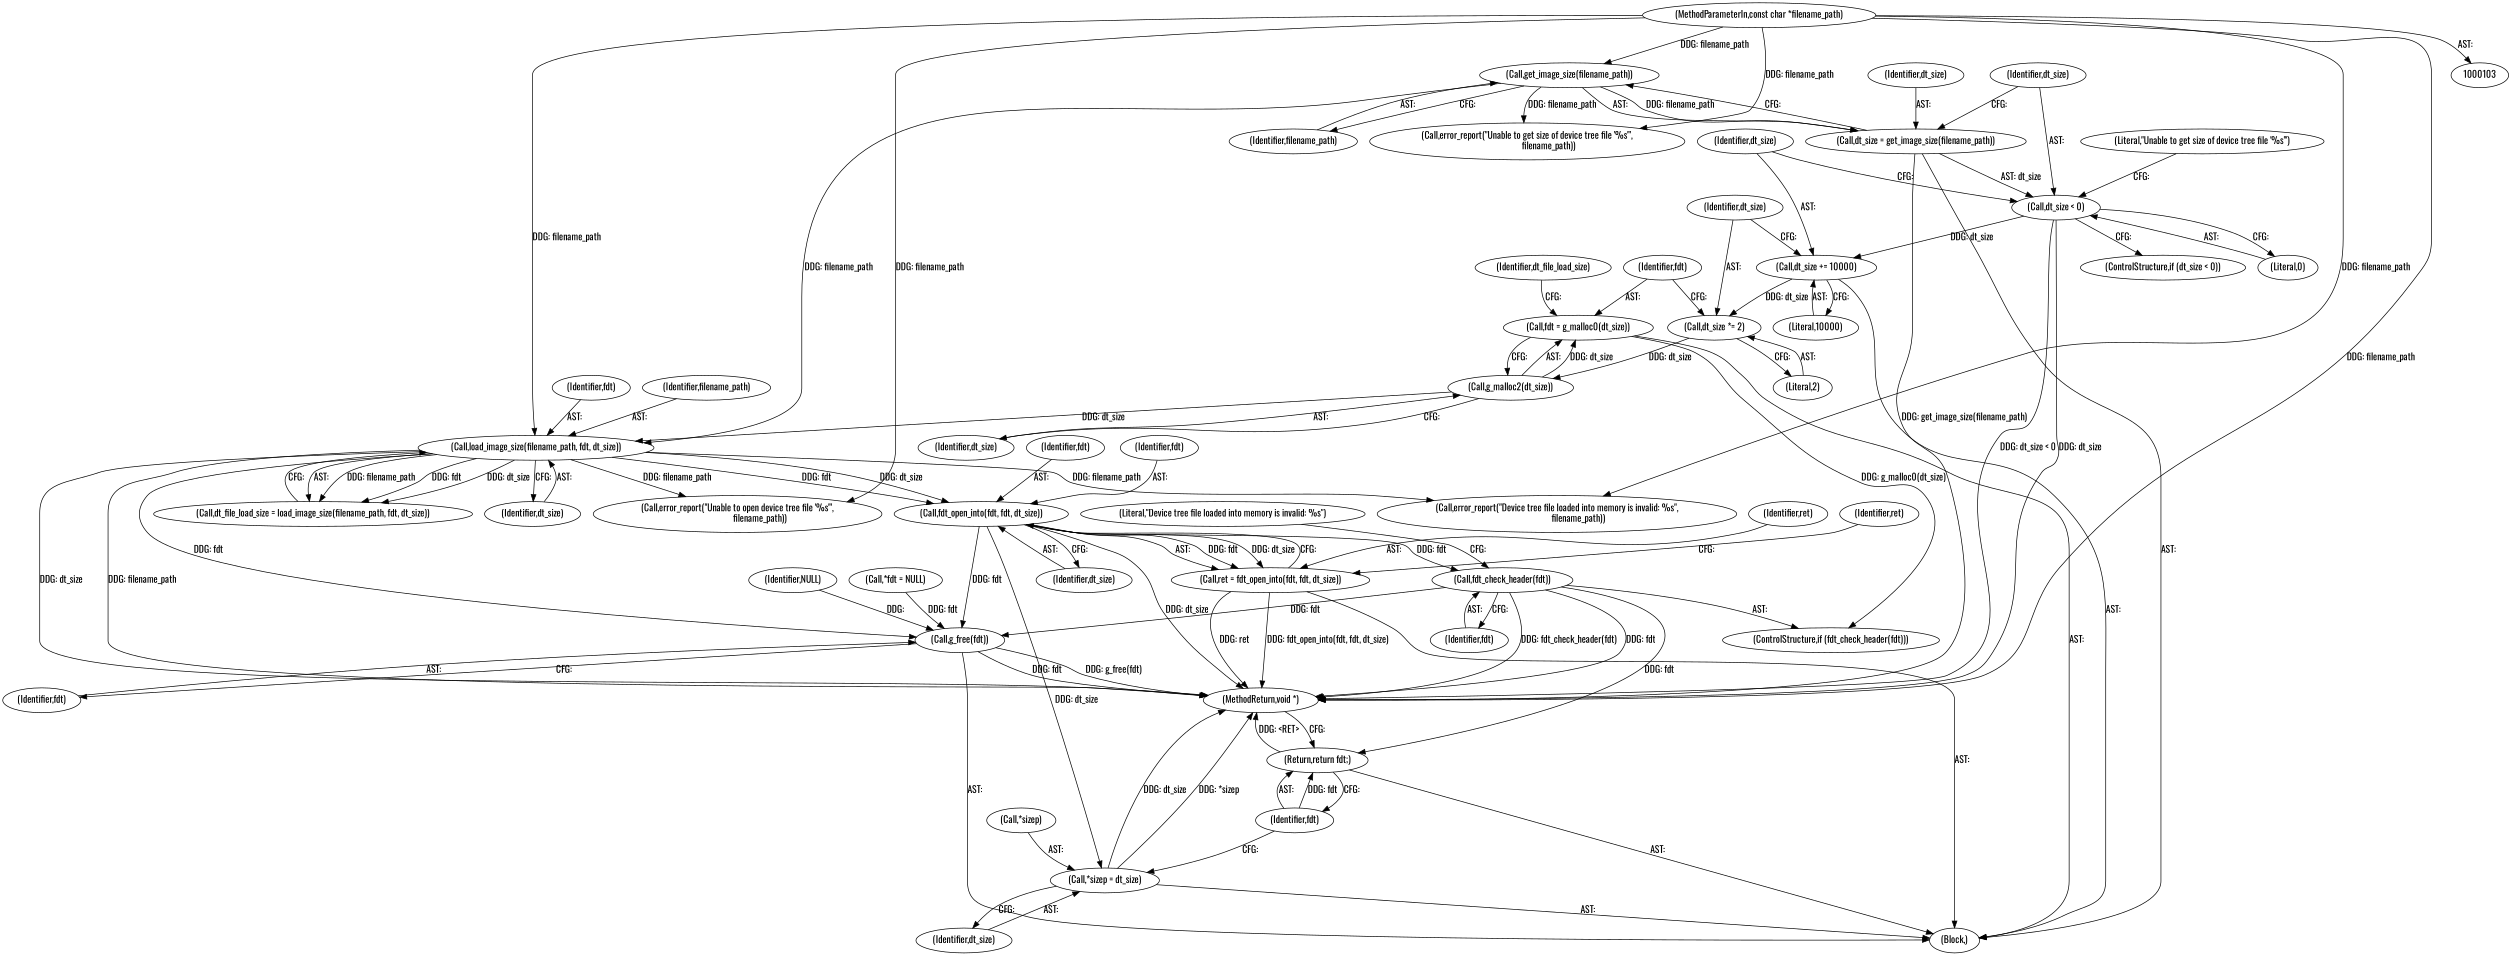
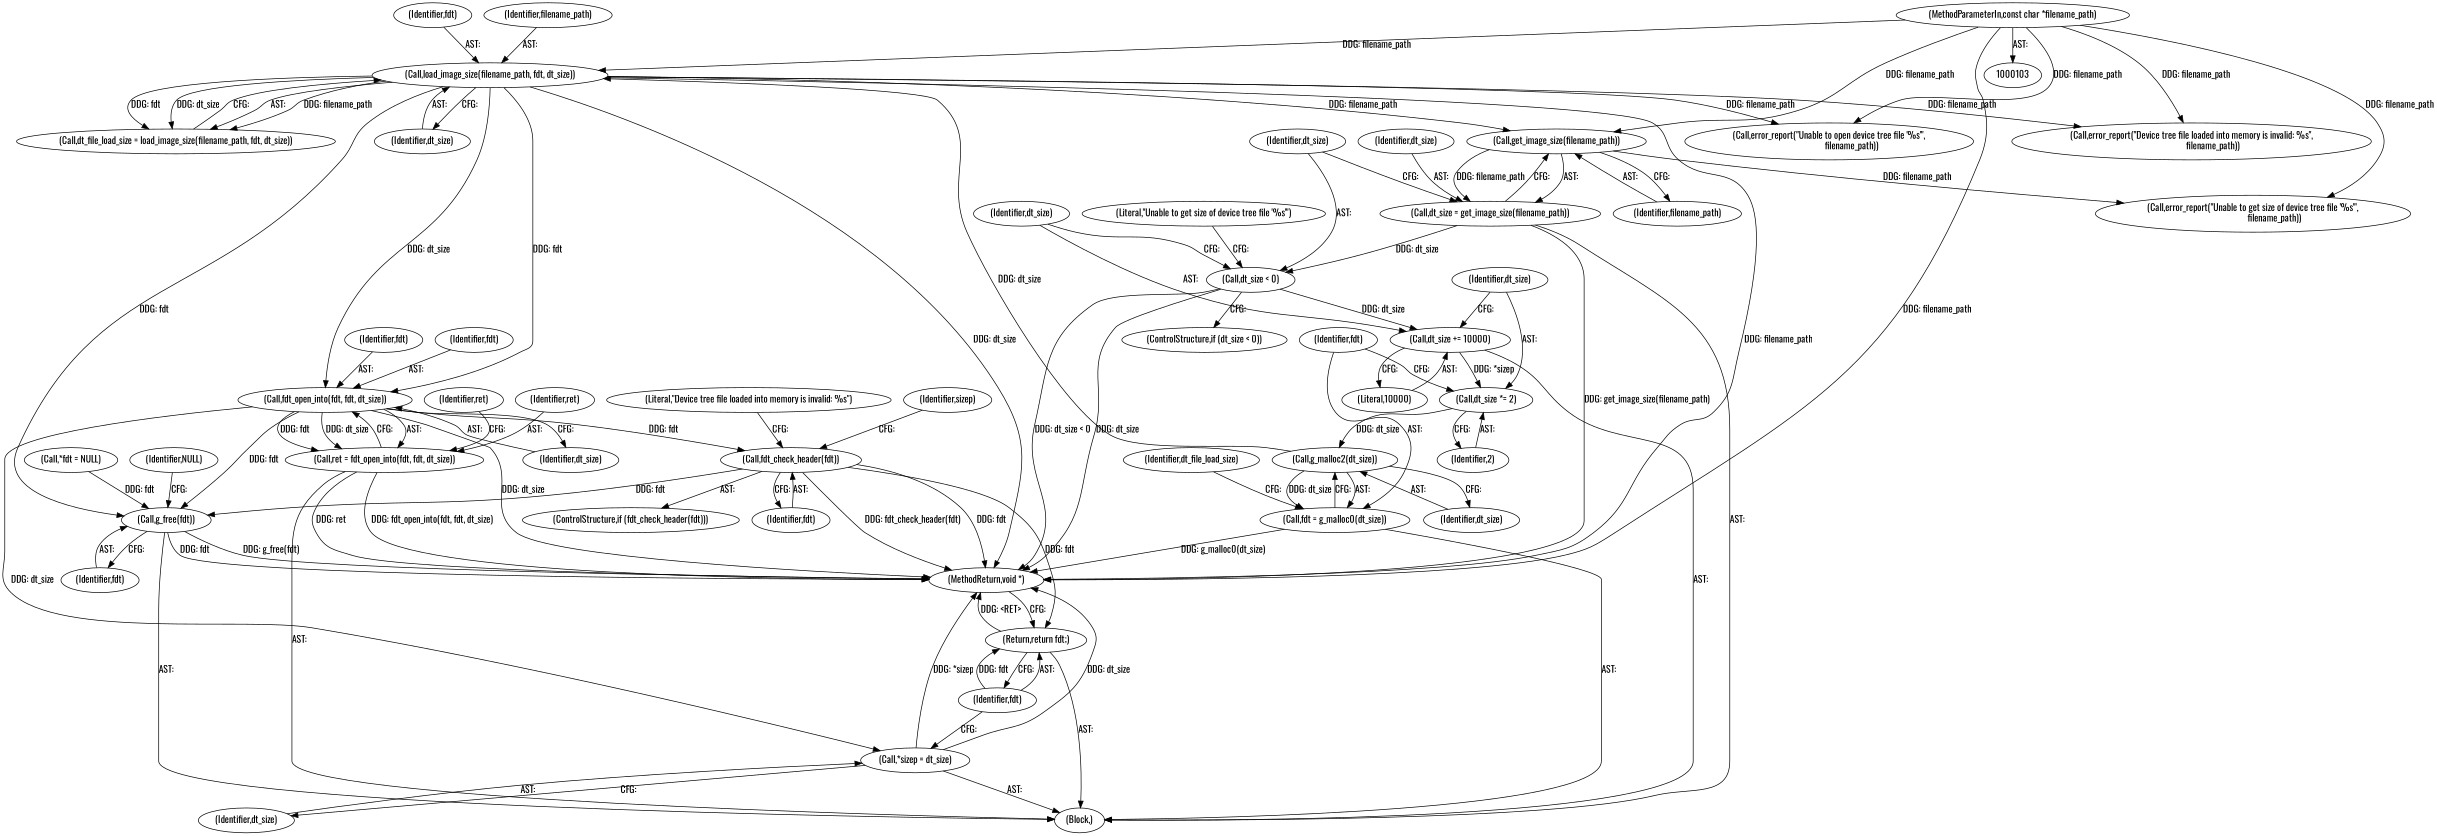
(968, 116) -> (1123, 94)
(2021, 178) -> (1417, 250)
(2288, 268) -> none
(1787, 298) -> (1494, 370)
(1803, 388) -> (1473, 460)
none -> (948, 400)
(1839, 473) -> (1161, 550)
(897, 610) -> (180, 490)
(1021, 820) -> none
